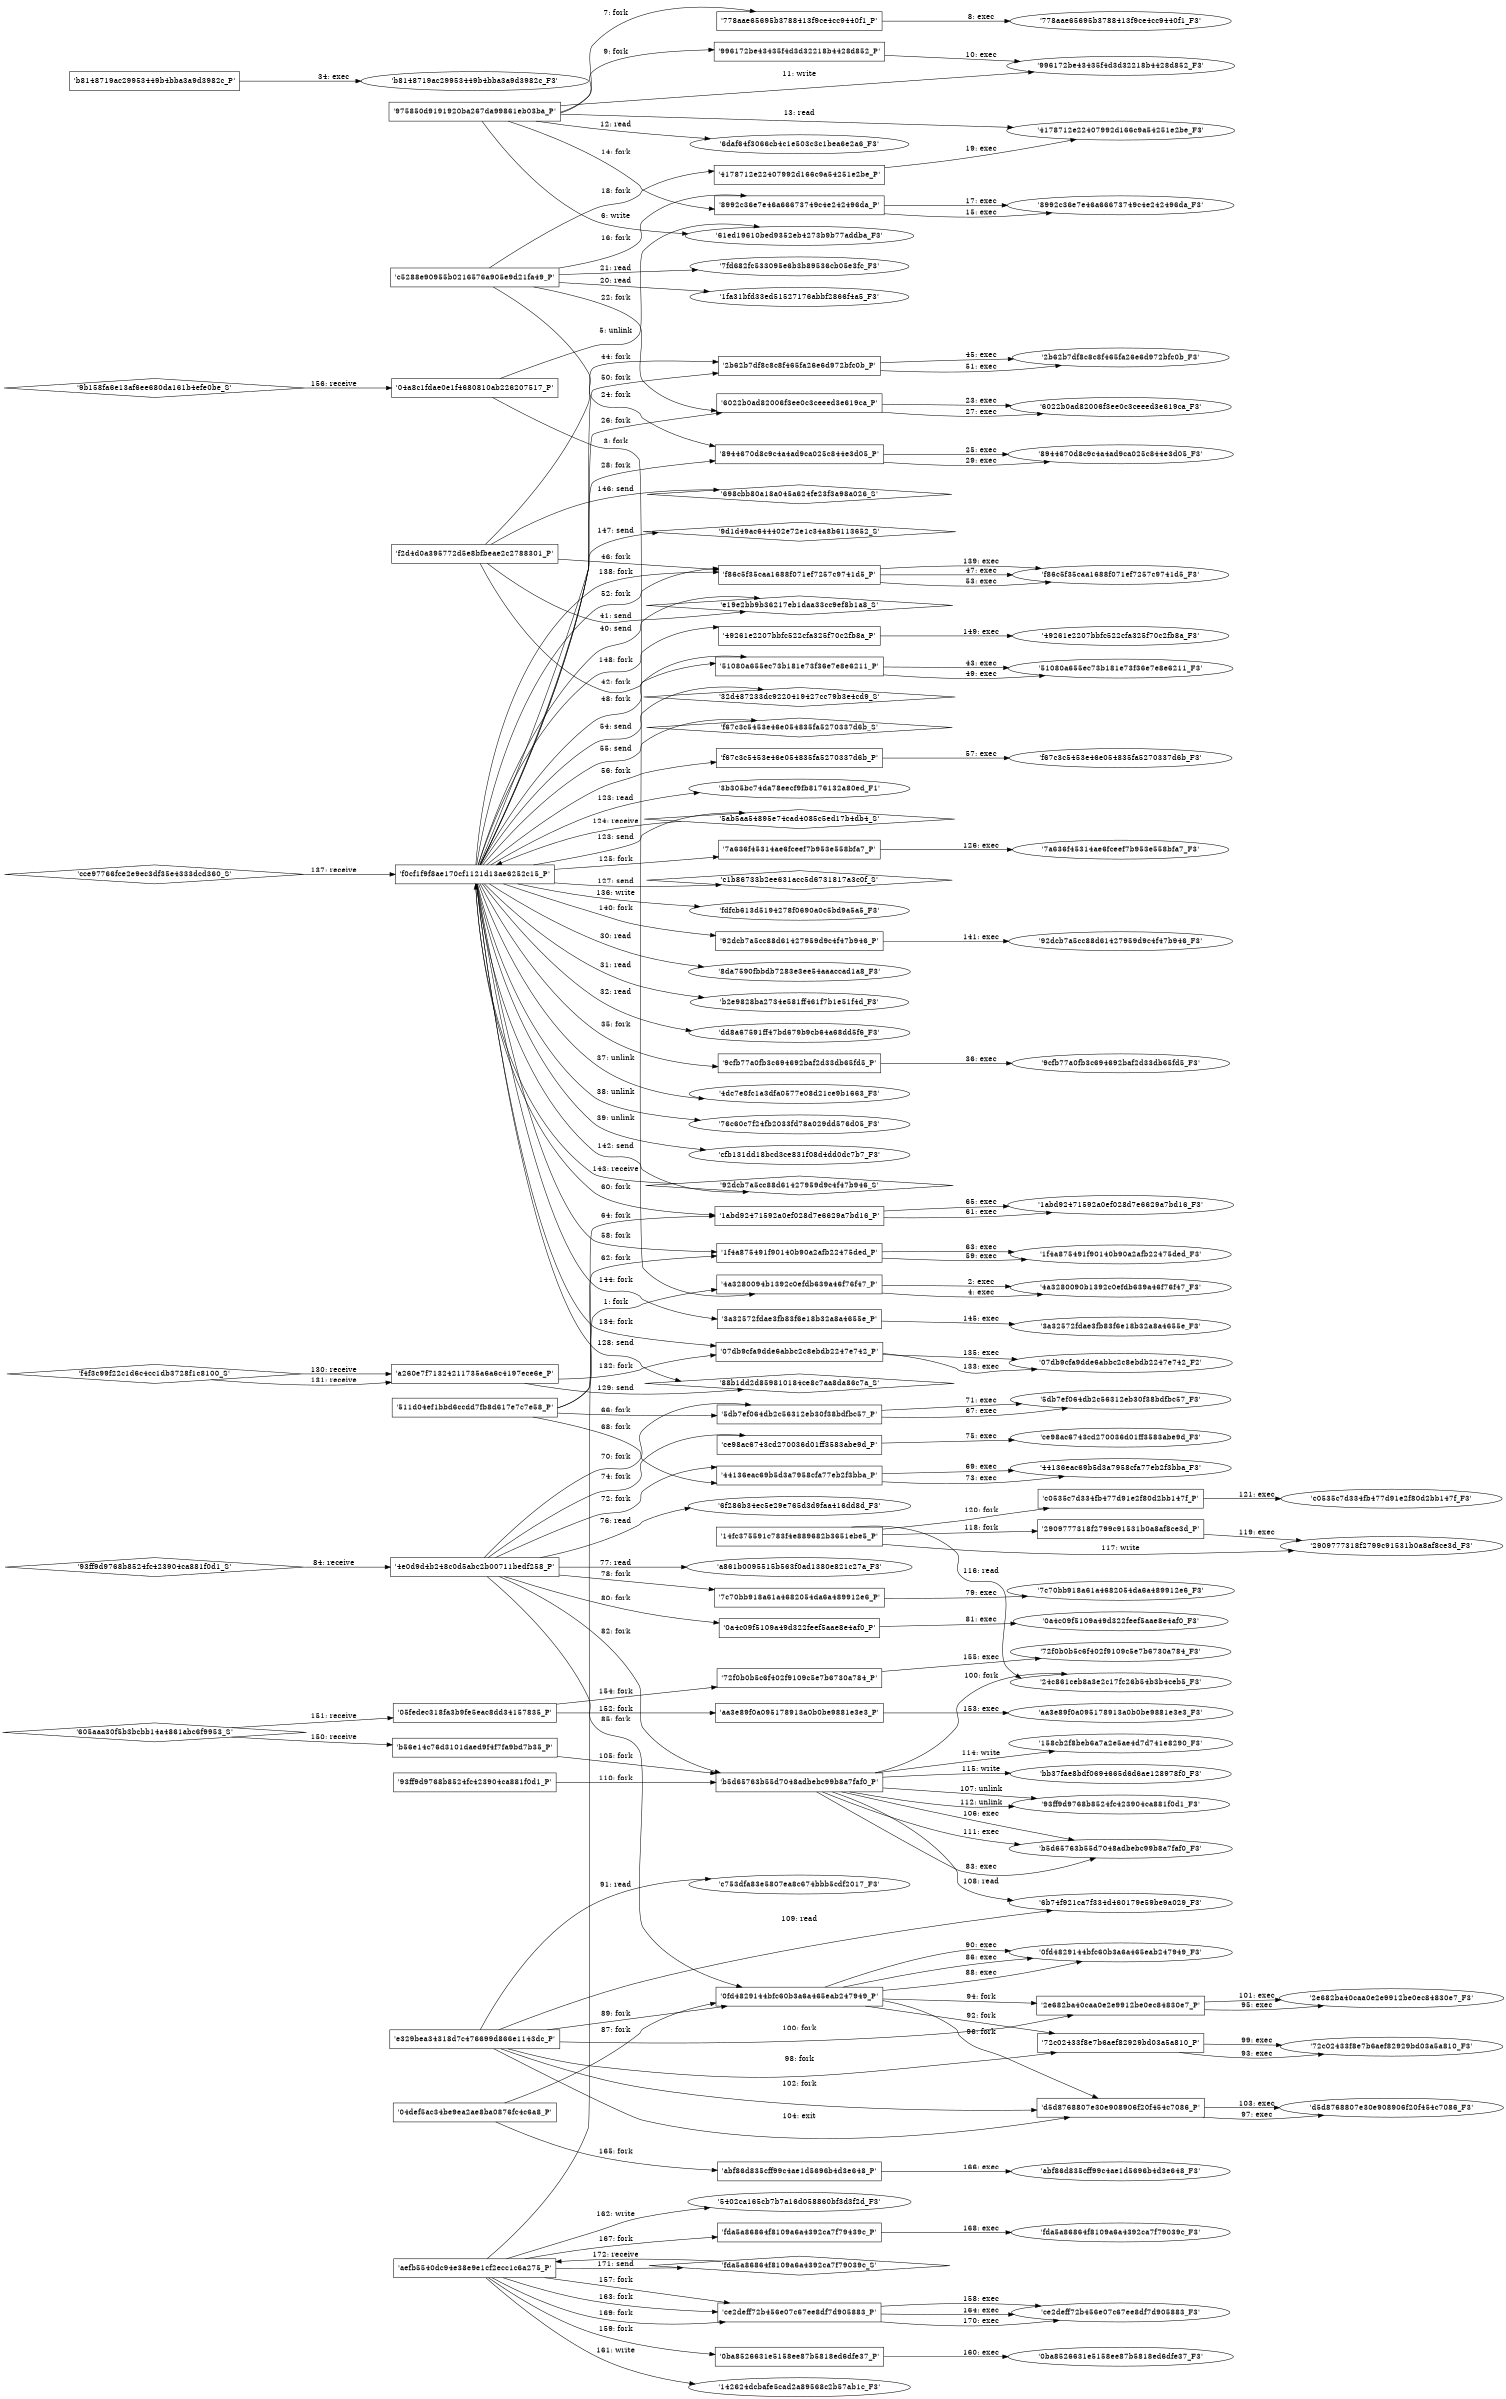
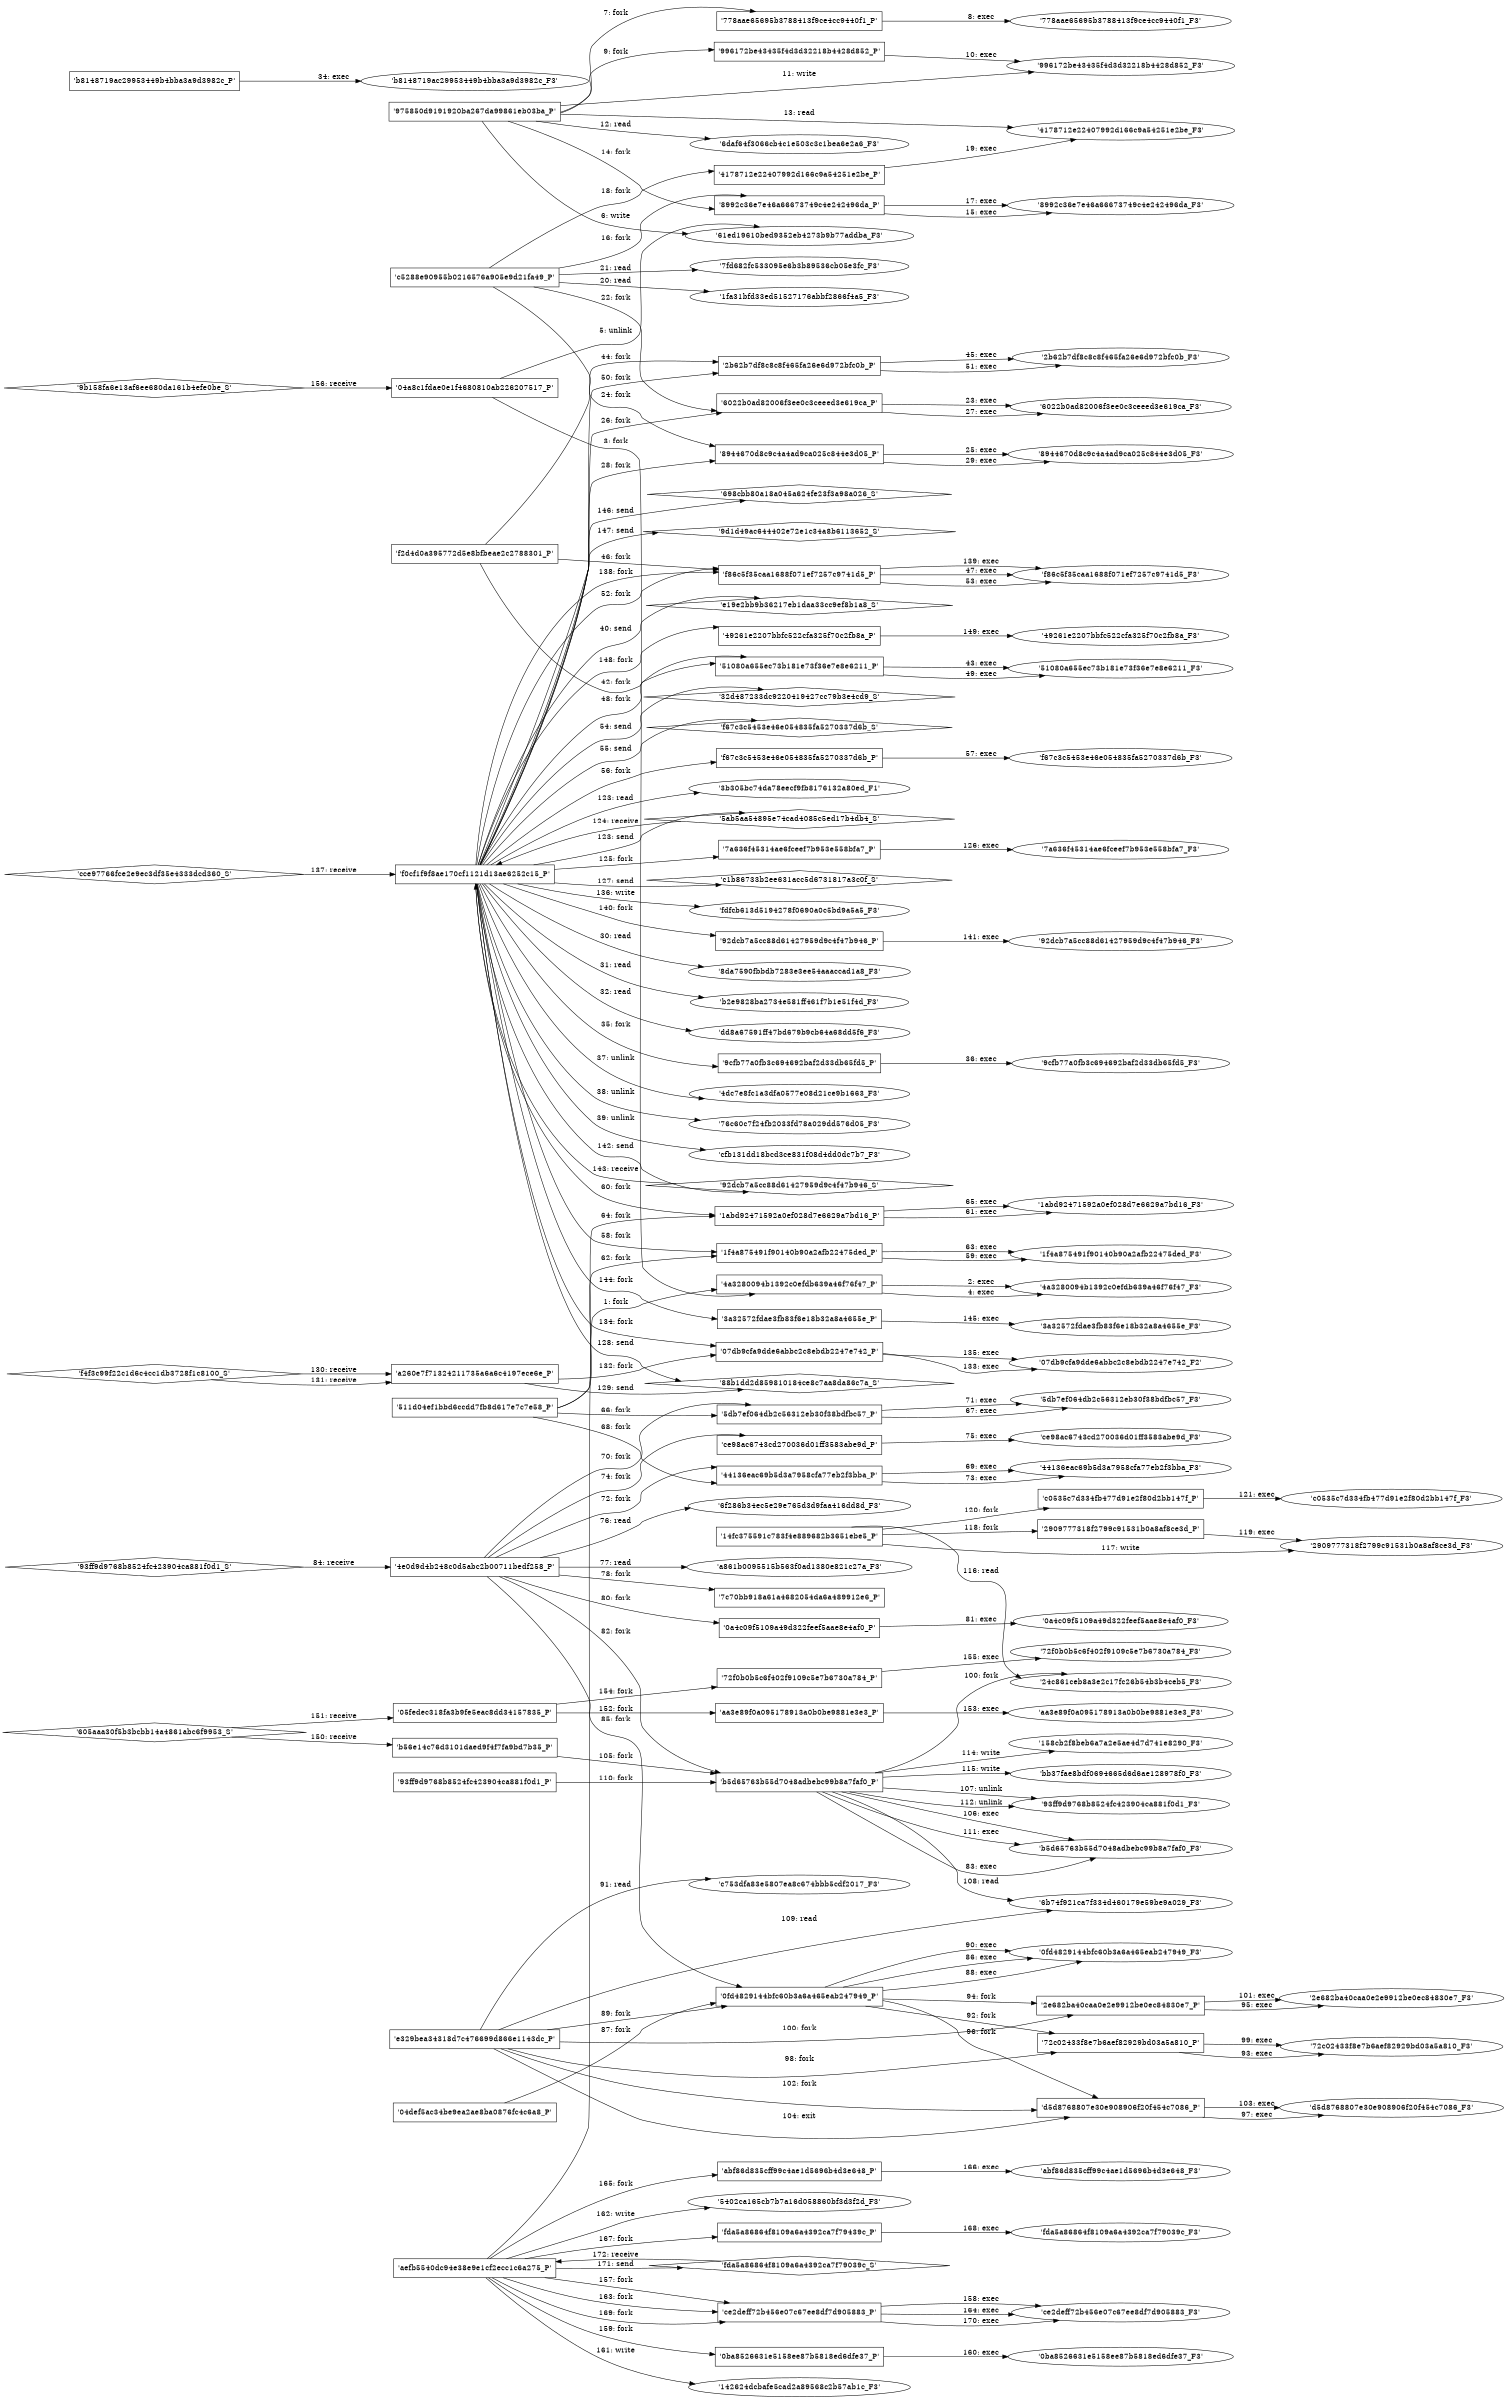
(598, 500) -> (601, 521)
(606, 623) -> none
(1121, 1288) -> (1121, 1288)
(1121, 1591) -> none
(601, 2157) -> (596, 2203)
